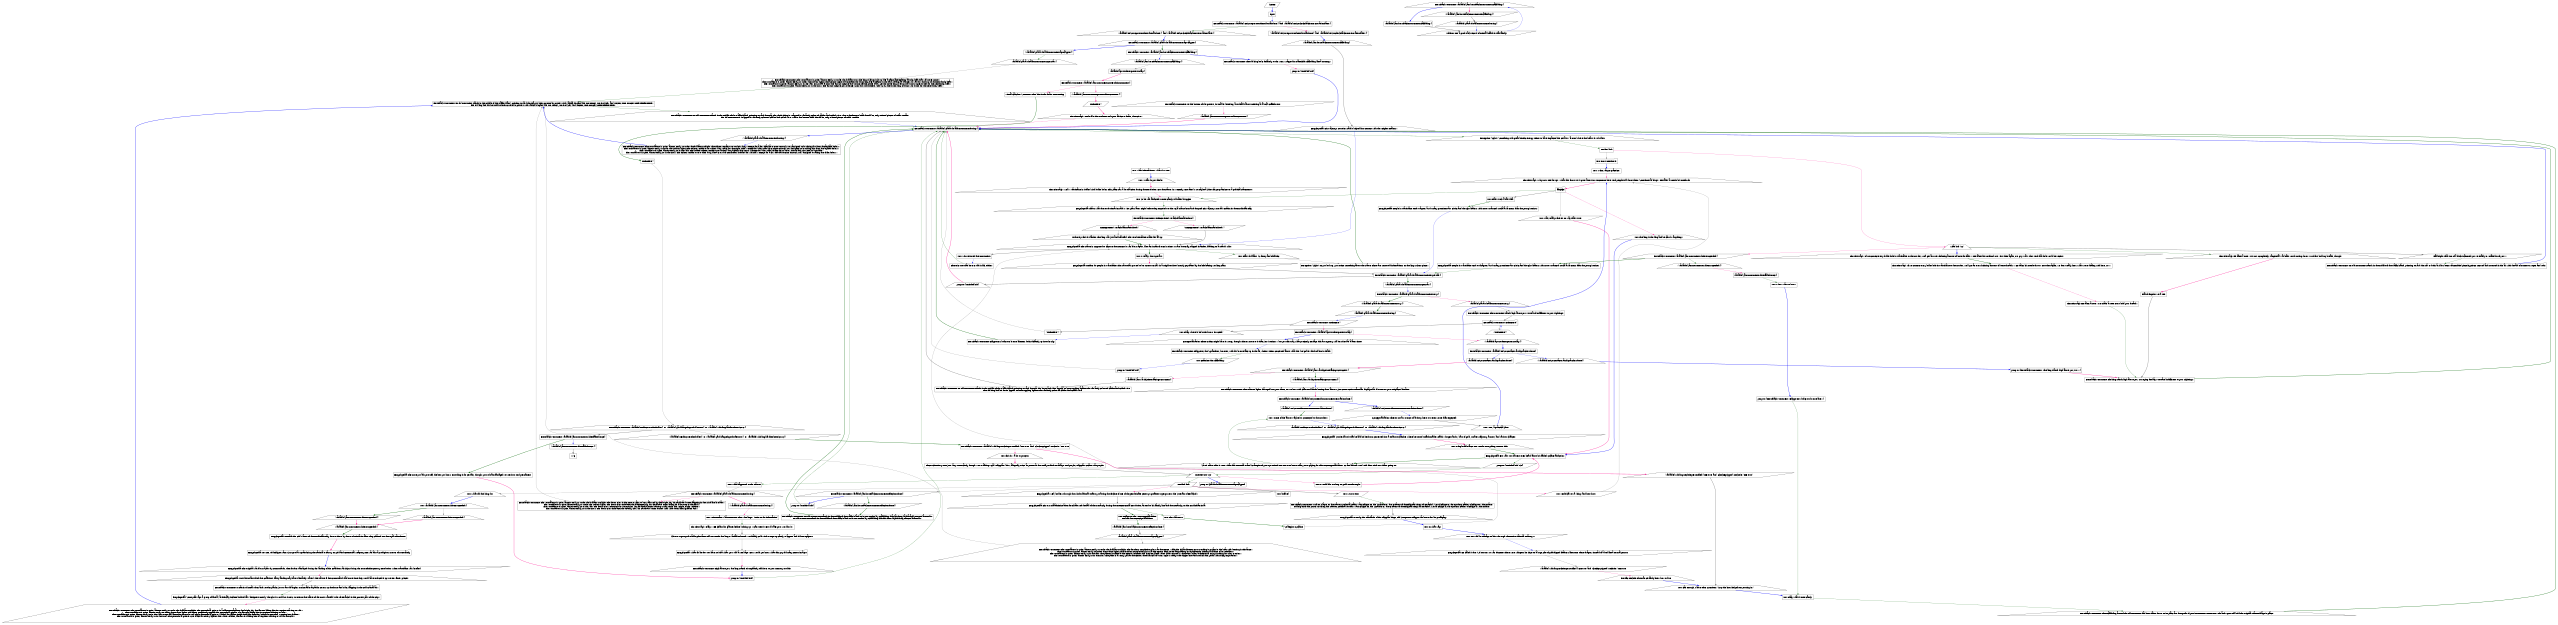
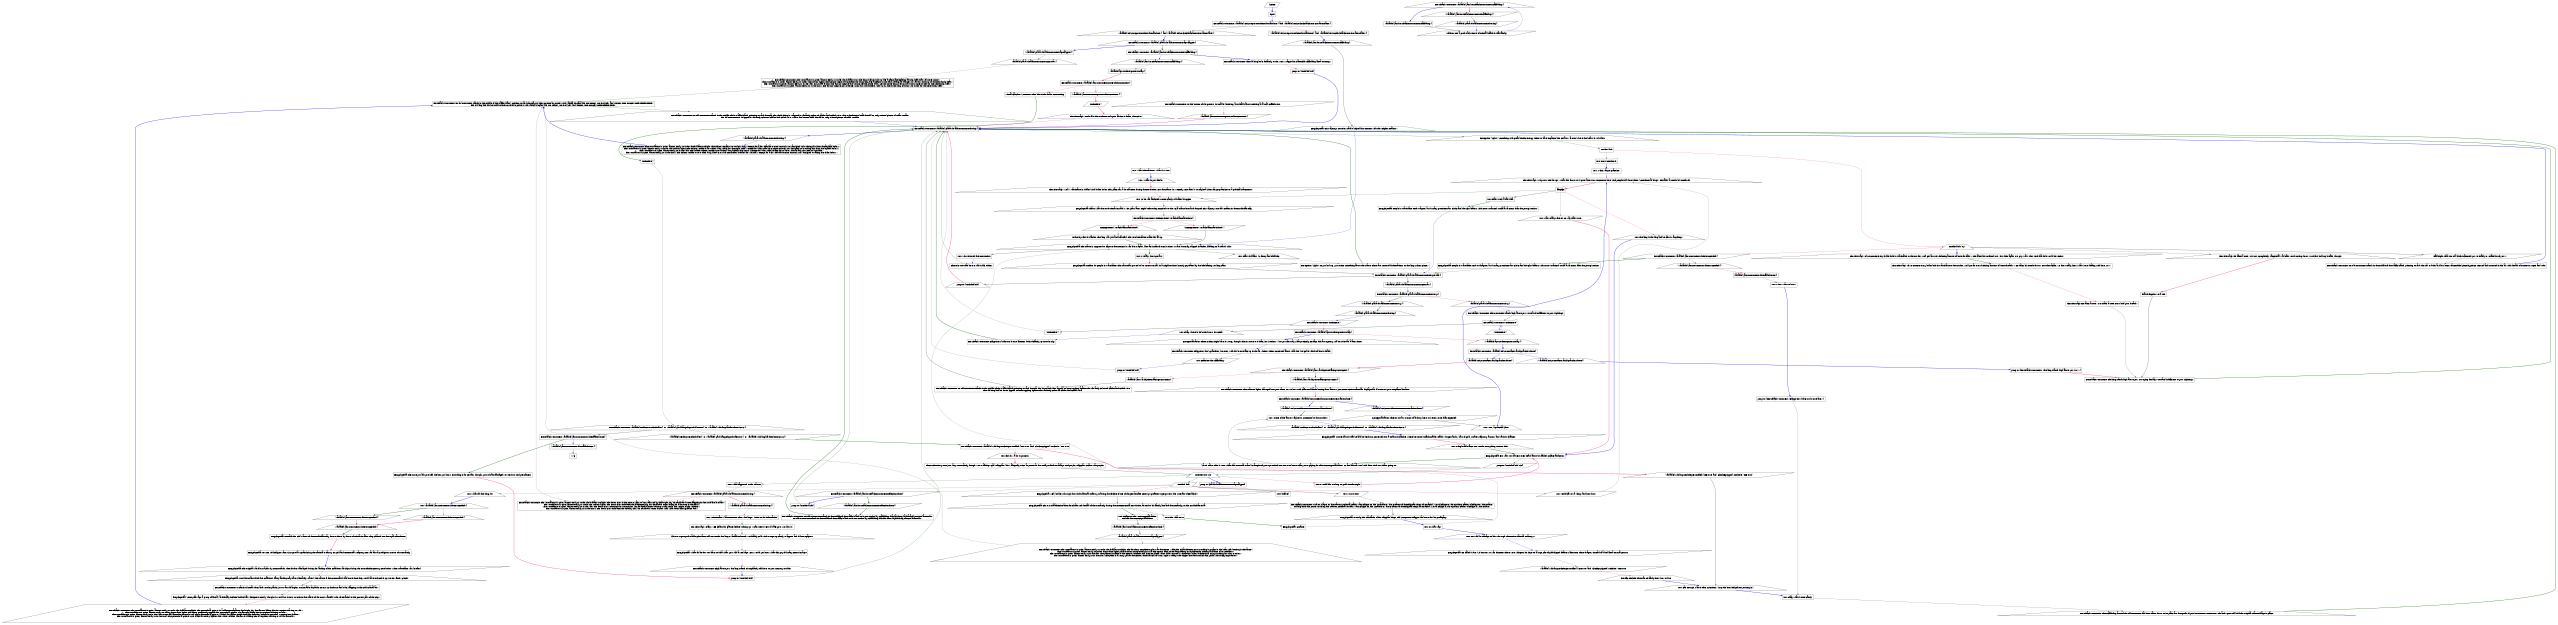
(1957, 247) -> (1957, 247)
(1294, 527) -> (1294, 527)
